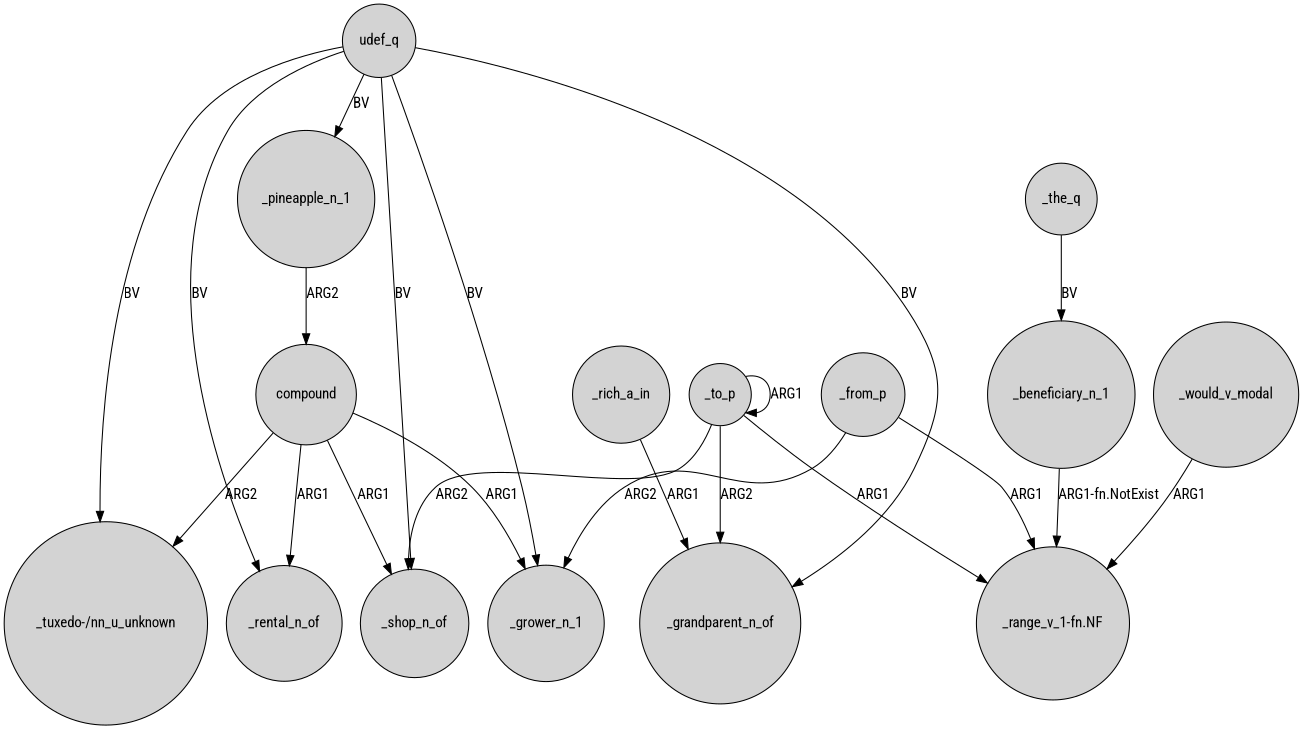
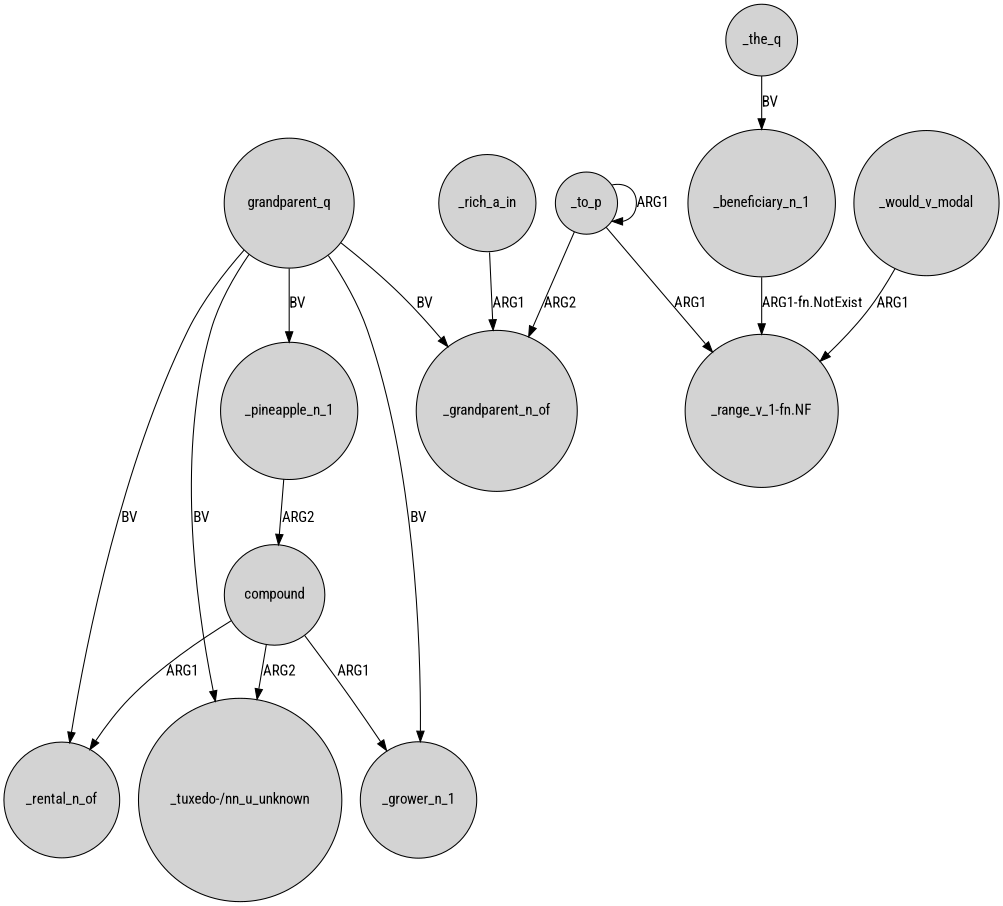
(379, 41) -> (289, 203)
(863, 395) -> none
(415, 623) -> none
